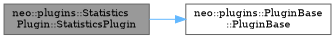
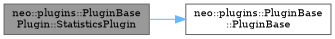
(77, 19) -> (77, 19)
